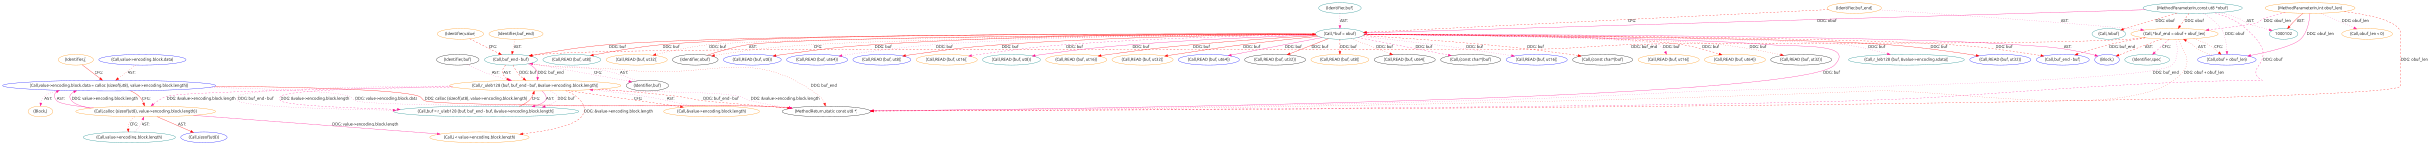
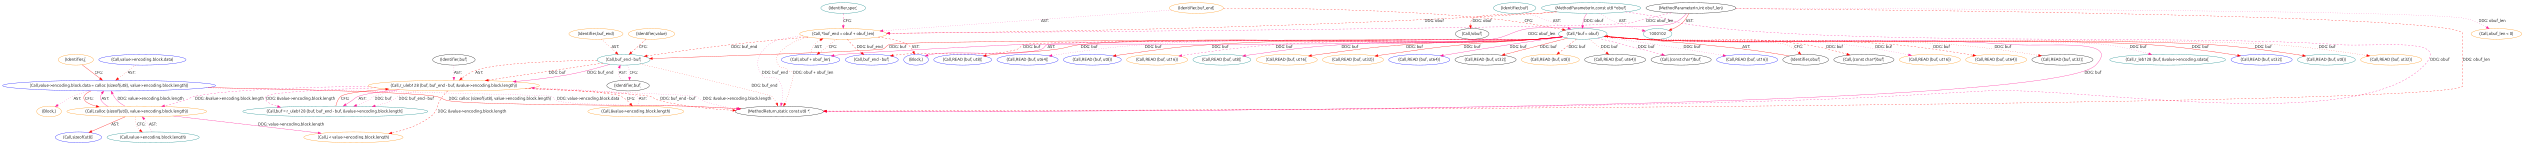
(2310, 8) -> (1691, 8)
(2220, 27) -> none
(2109, 34) -> (1472, 34)
(2162, 46) -> (843, 19)
